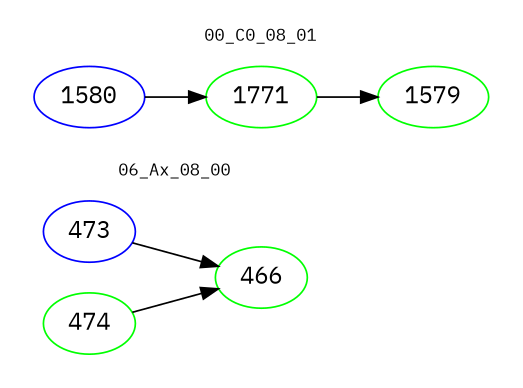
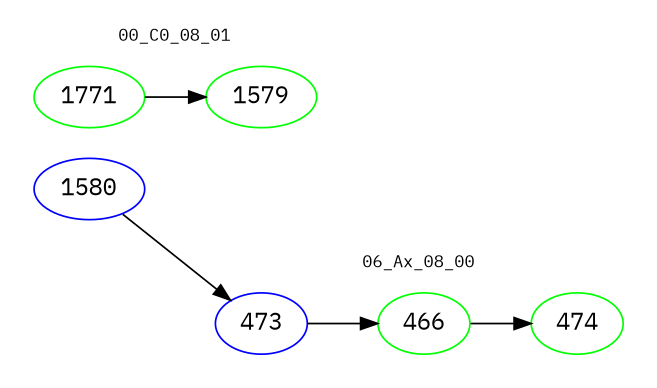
(167, 97) -> (170, 252)
(167, 303) -> (492, 324)
